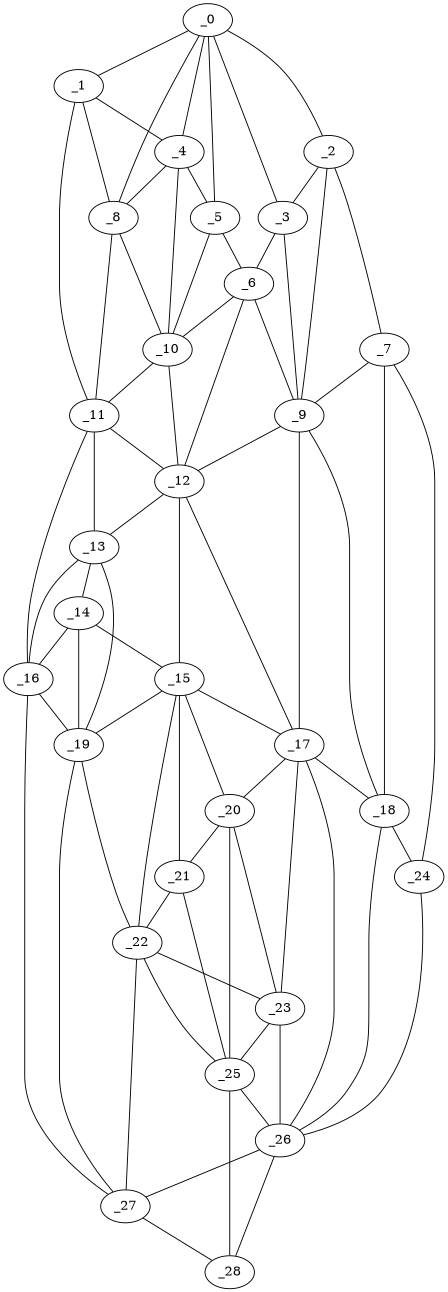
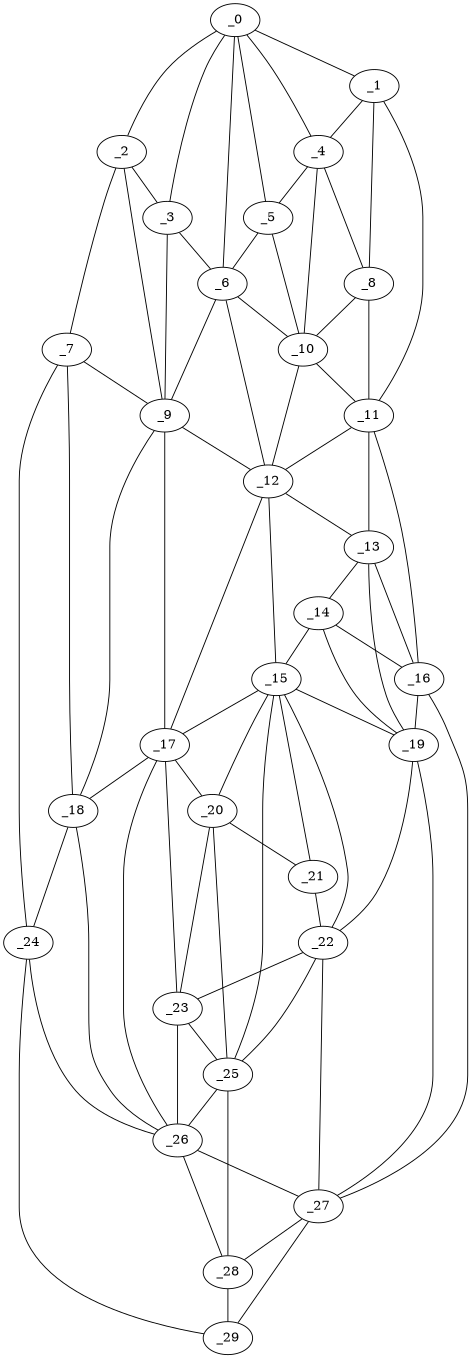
(155, 117) -> (229, 152)
(206, 984) -> (263, 879)
none -> (228, 1338)
